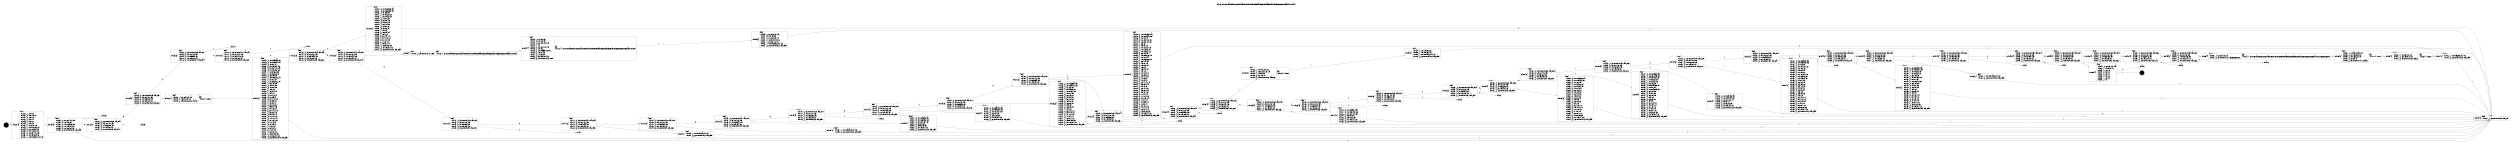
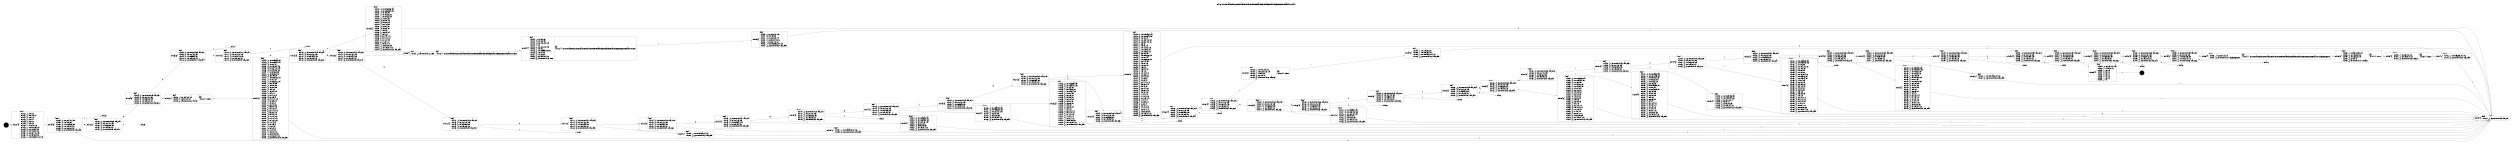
(2128, 69) -> (2130, 65)
